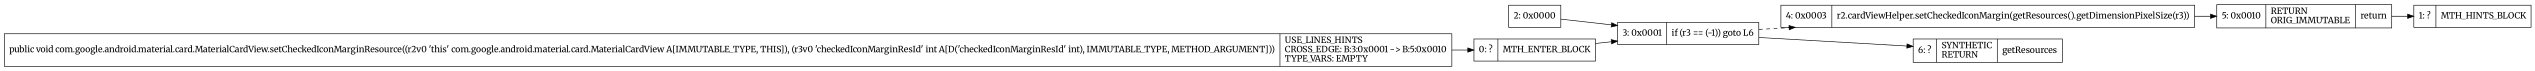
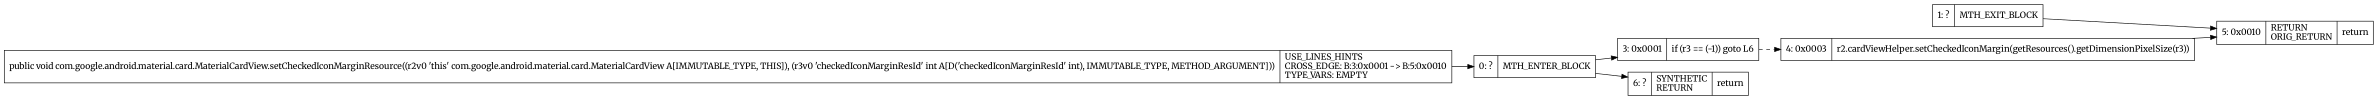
(1535, 16) -> none
(2400, 16) -> (2127, 23)
(2483, 16) -> (1999, 15)
(2311, 21) -> (2301, 37)
(1833, 42) -> (1609, 75)
(2030, 50) -> (1730, 83)
